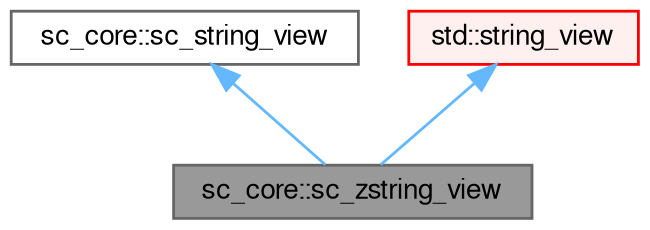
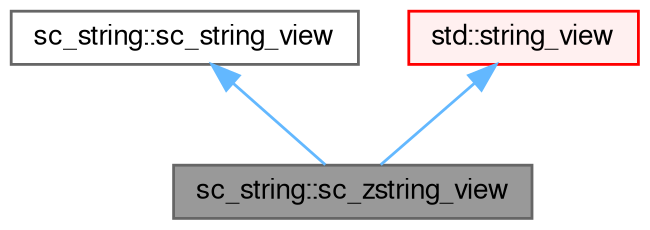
(185, 38) -> (185, 38)
(353, 192) -> (353, 192)
